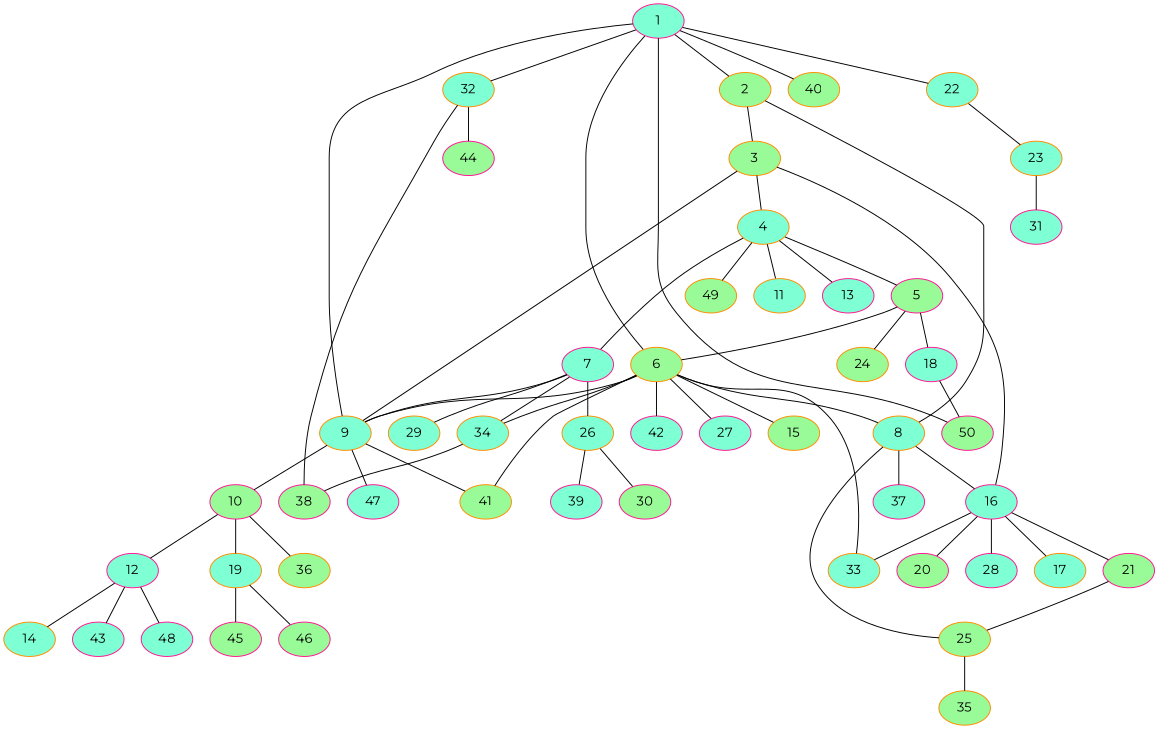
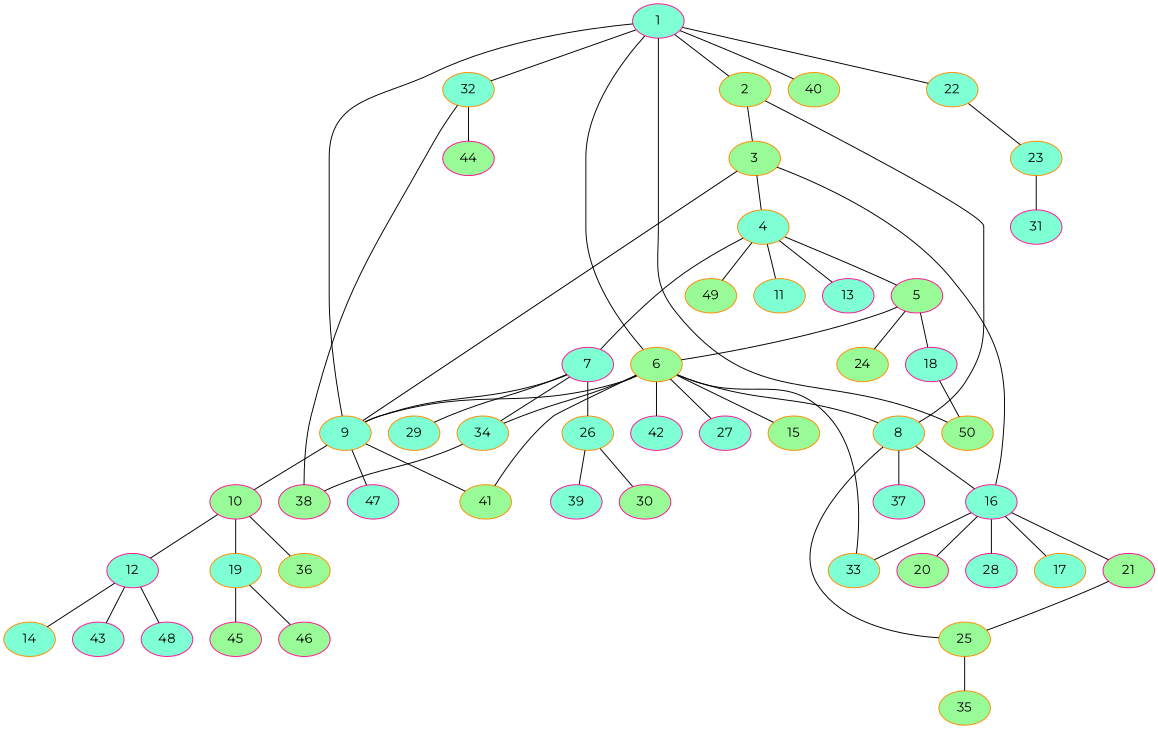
(968, 433) -> (968, 433)
